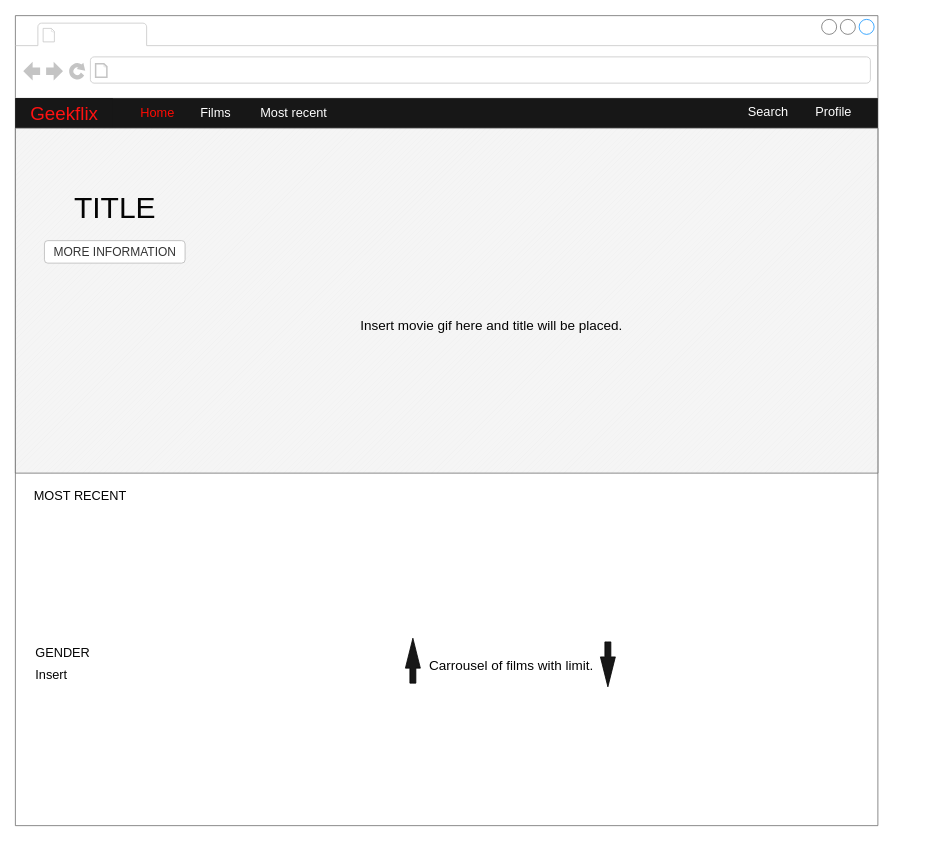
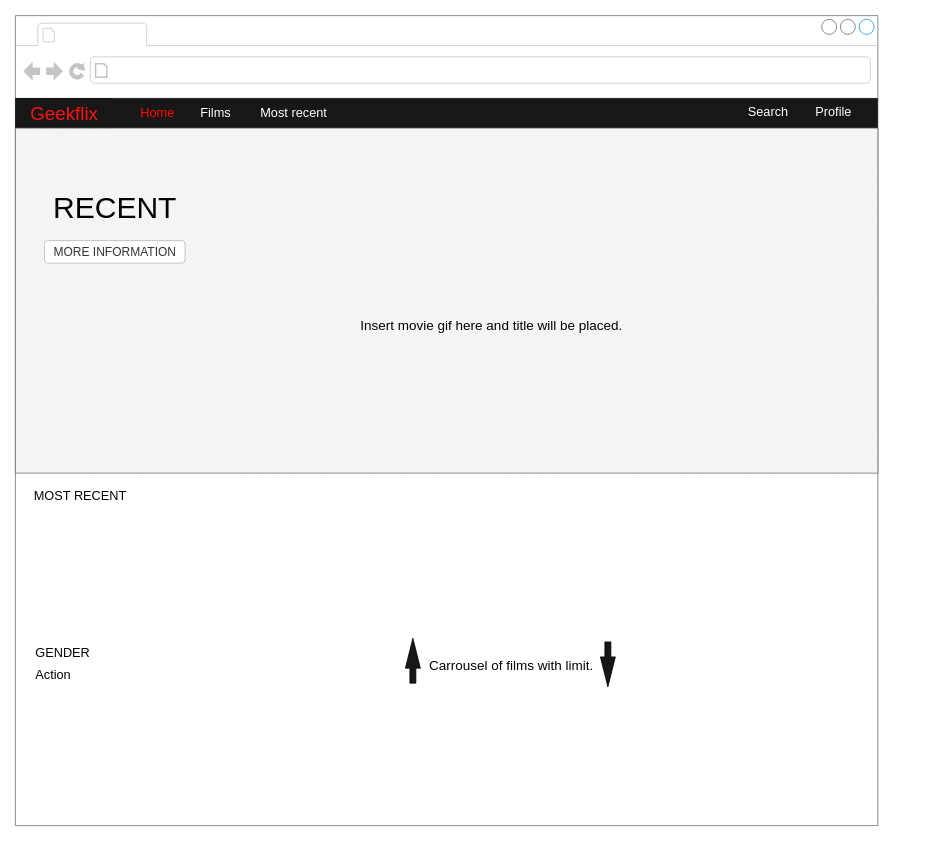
(115, 207) -> (115, 207)
(57, 675) -> (55, 675)
